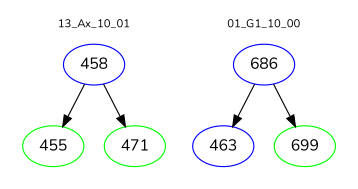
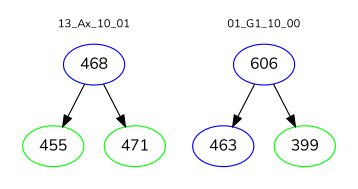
(94, 65) -> (94, 65)
(264, 65) -> (264, 65)
(305, 146) -> (305, 146)
